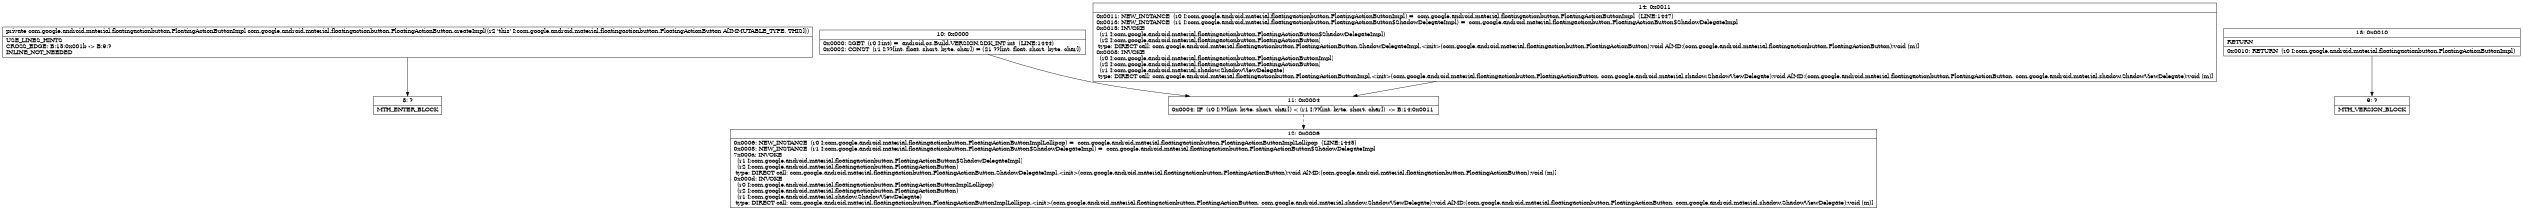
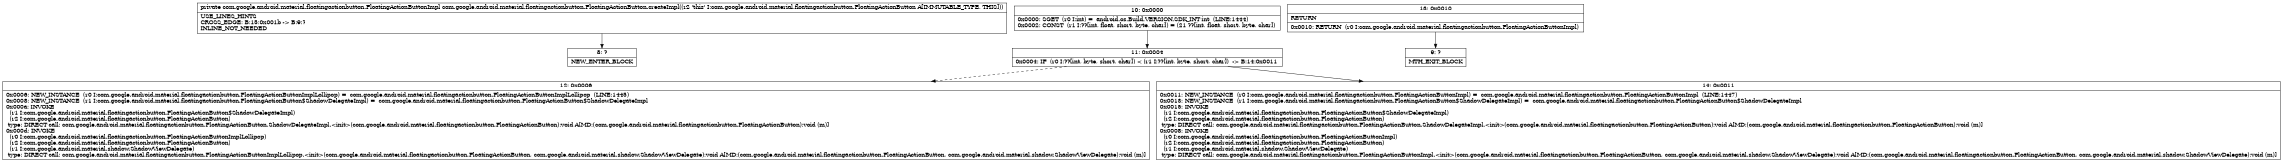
(1397, 88) -> (1293, 74)
(408, 110) -> (602, 62)
(2372, 110) -> (1436, 62)
(760, 155) -> (32, 107)
